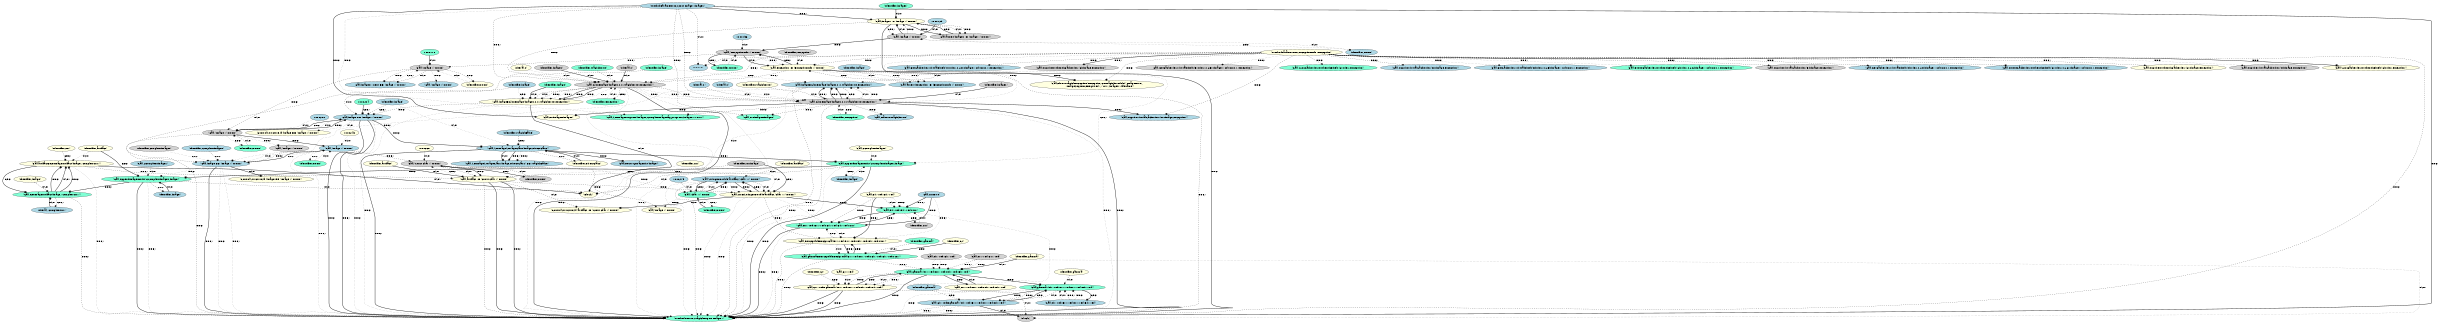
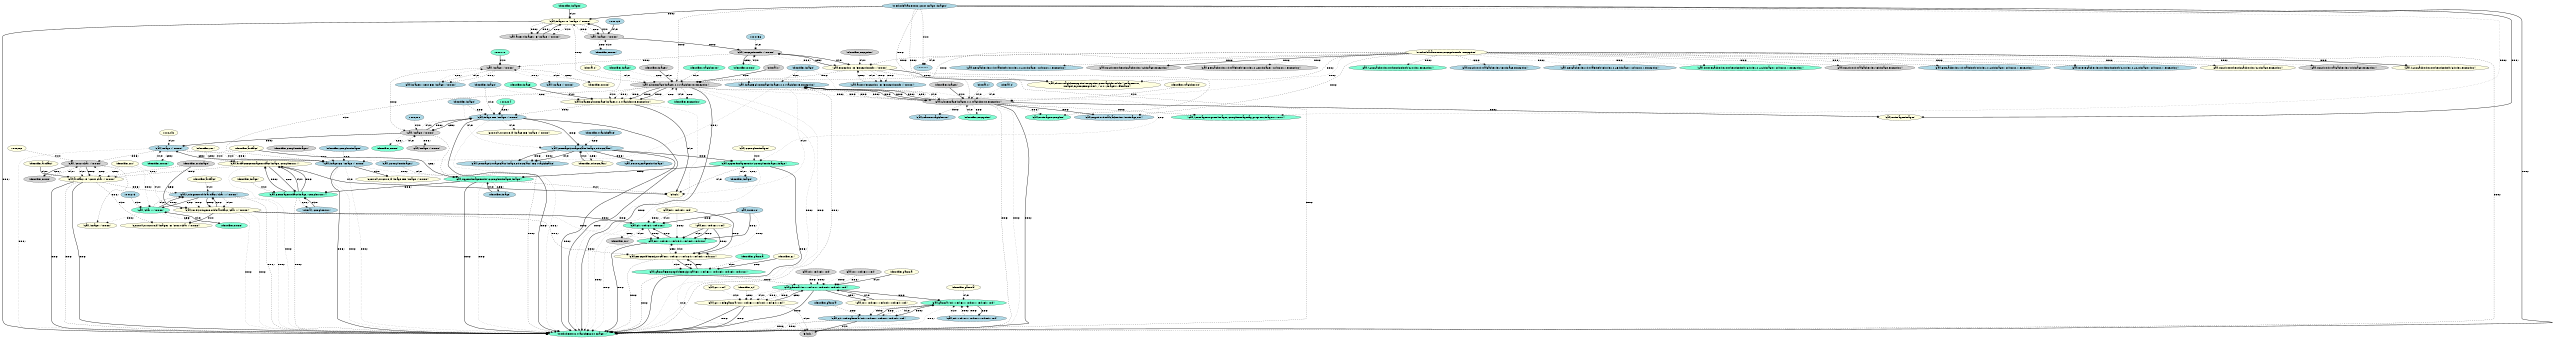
(759, 117) -> (1048, 117)
(1154, 117) -> (1114, 117)
(613, 186) -> (138, 189)
(585, 210) -> (166, 226)
none -> (710, 226)
(1049, 273) -> (595, 268)
